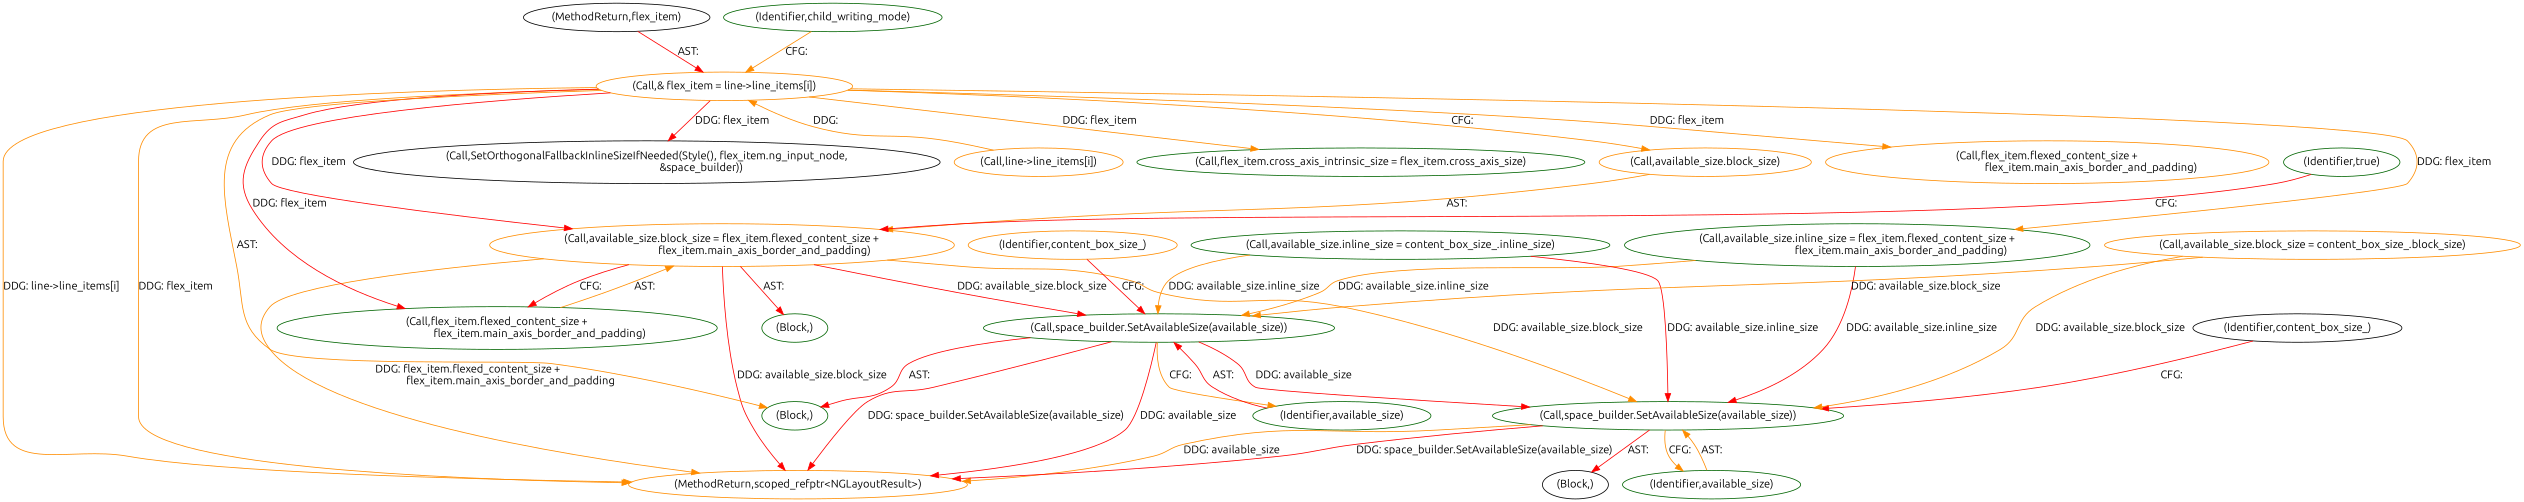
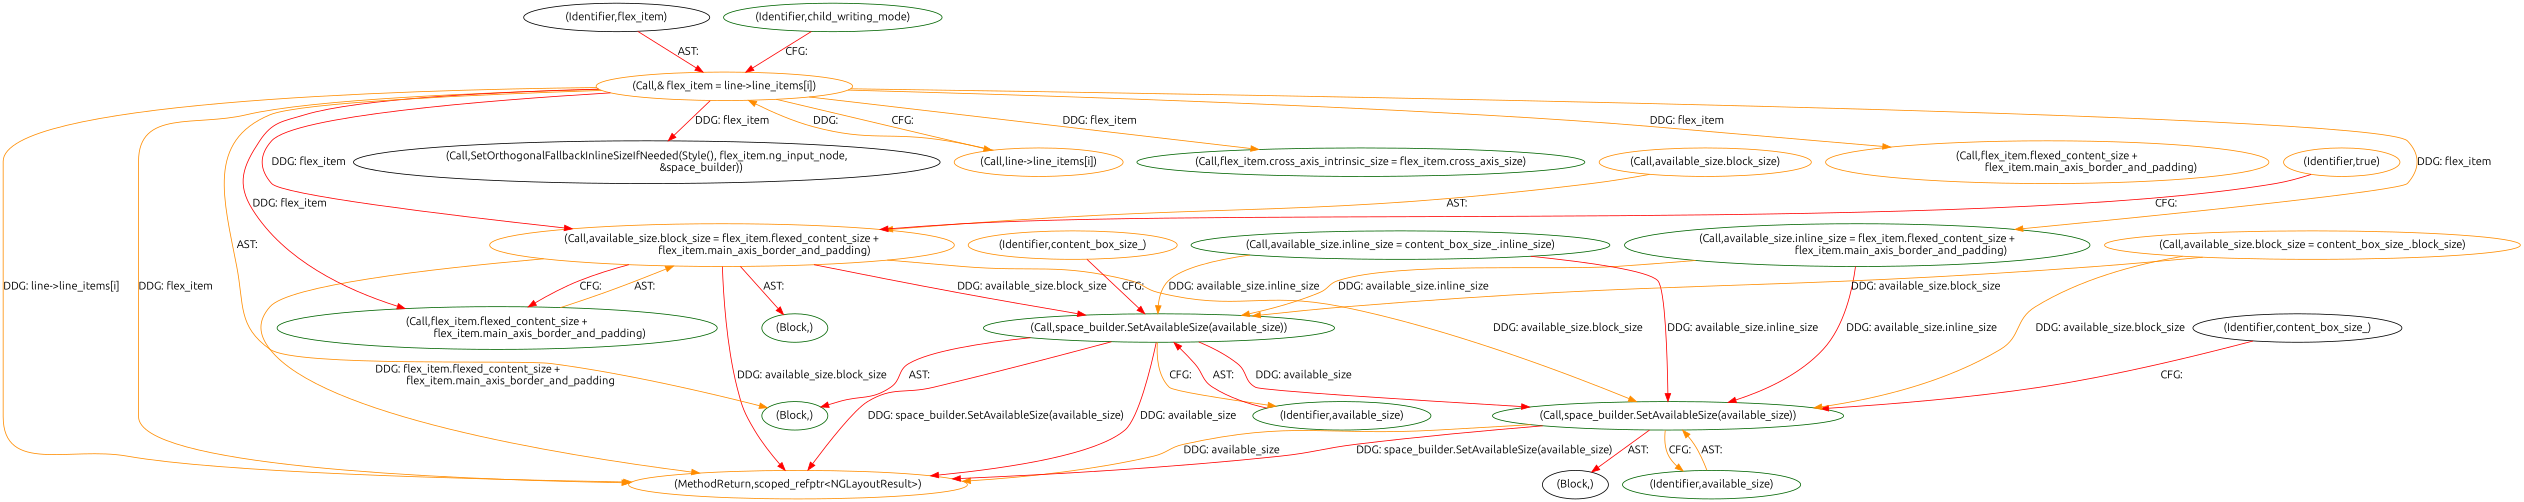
(617, 17) -> (617, 17)
(782, 50) -> (782, 50)
(1245, 110) -> (880, 124)
(2342, 162) -> (2342, 162)
